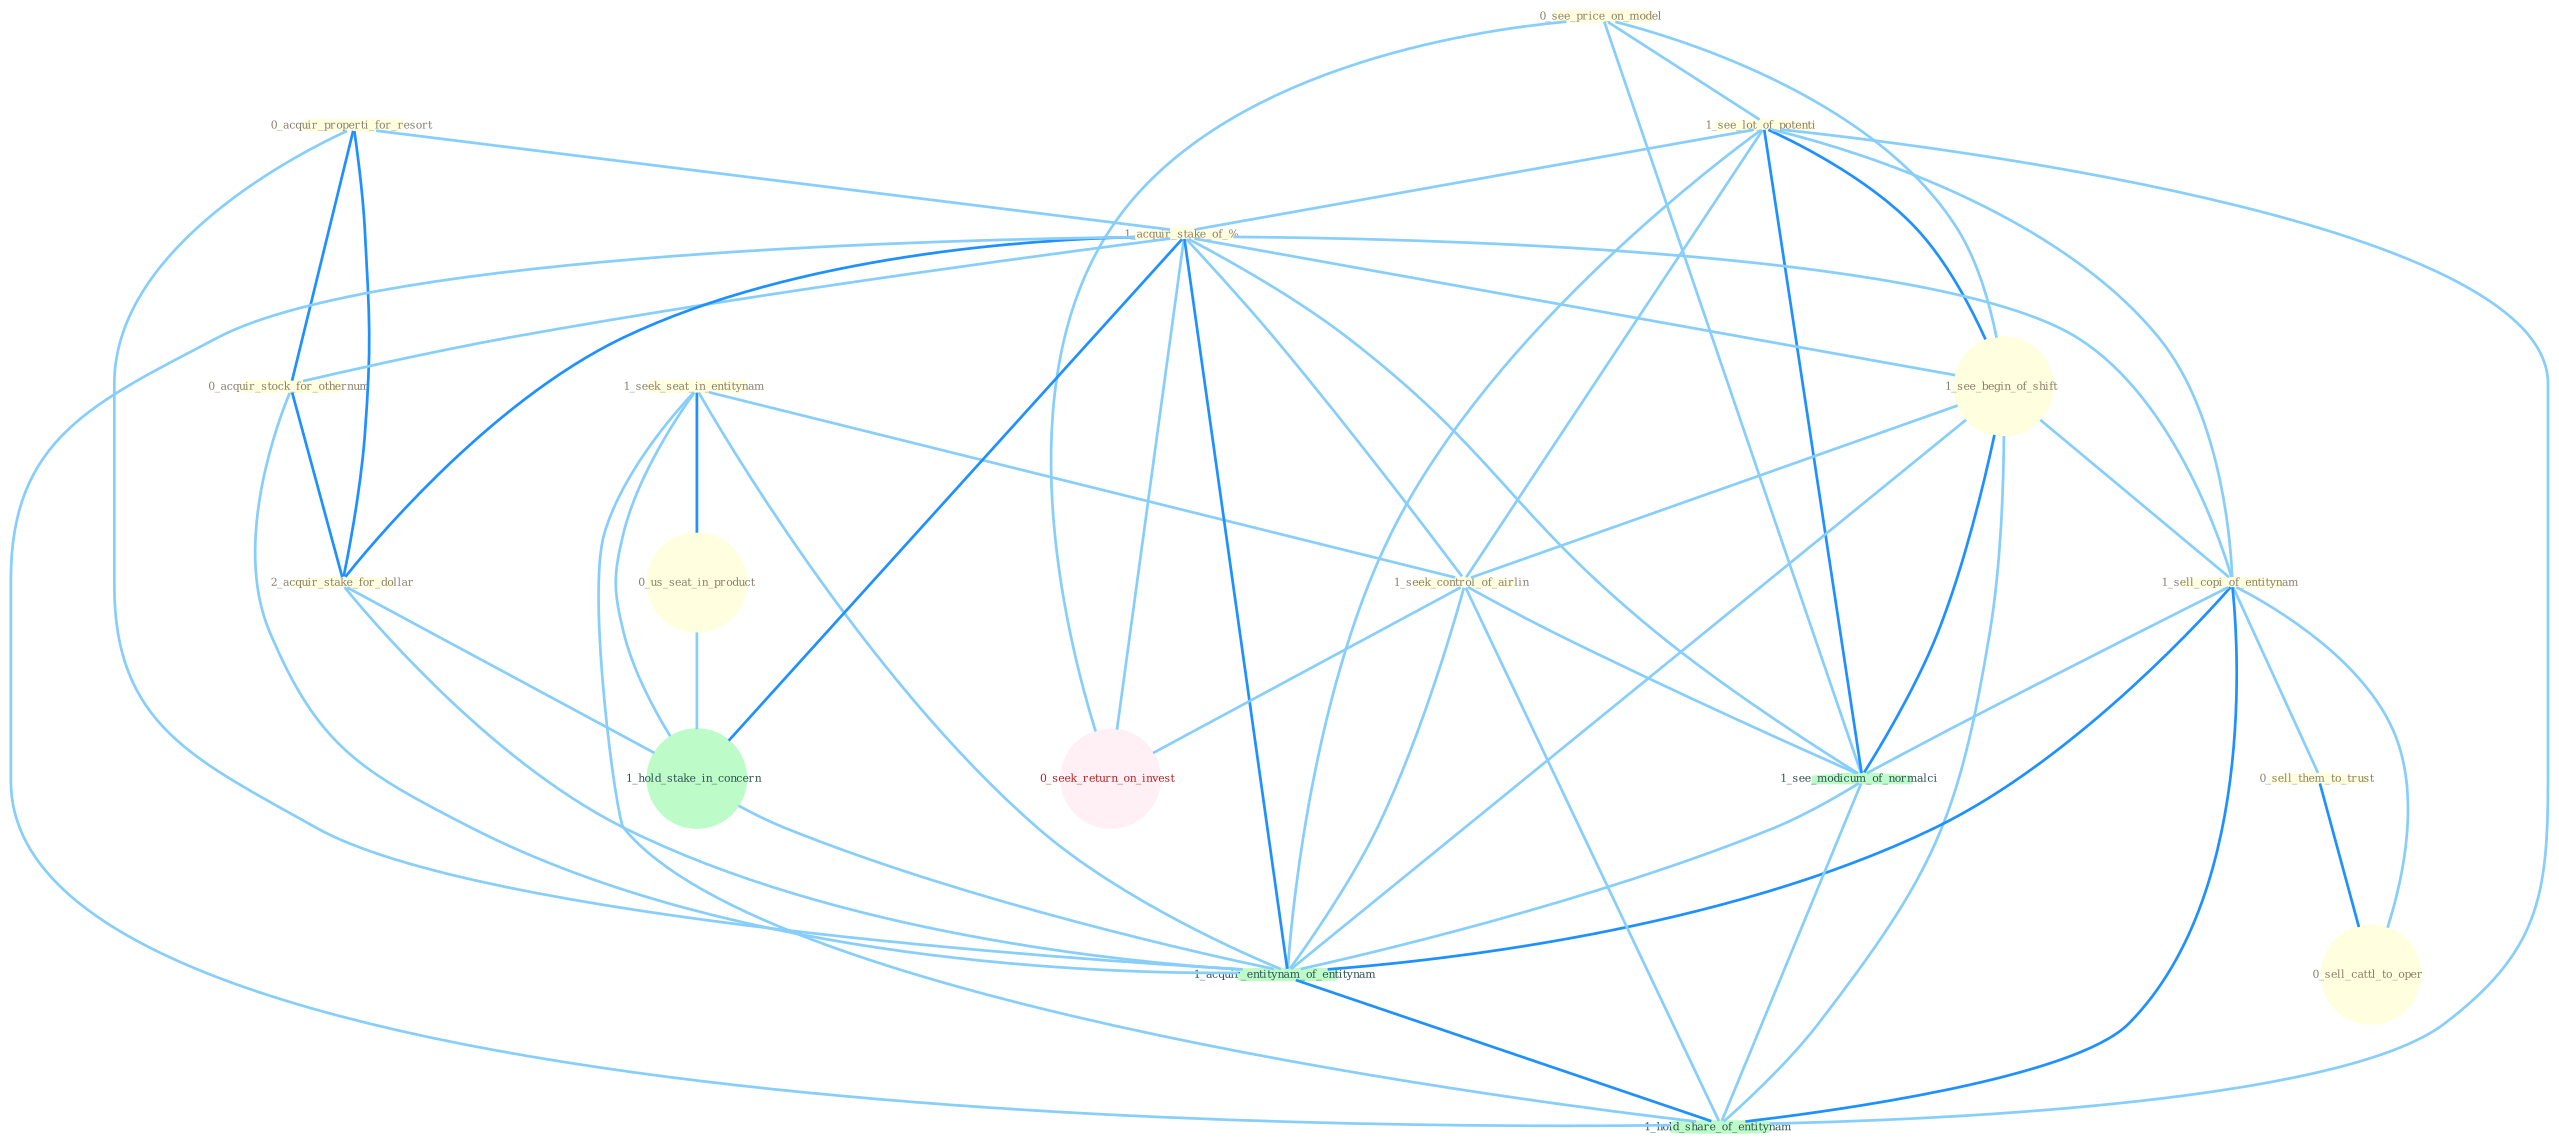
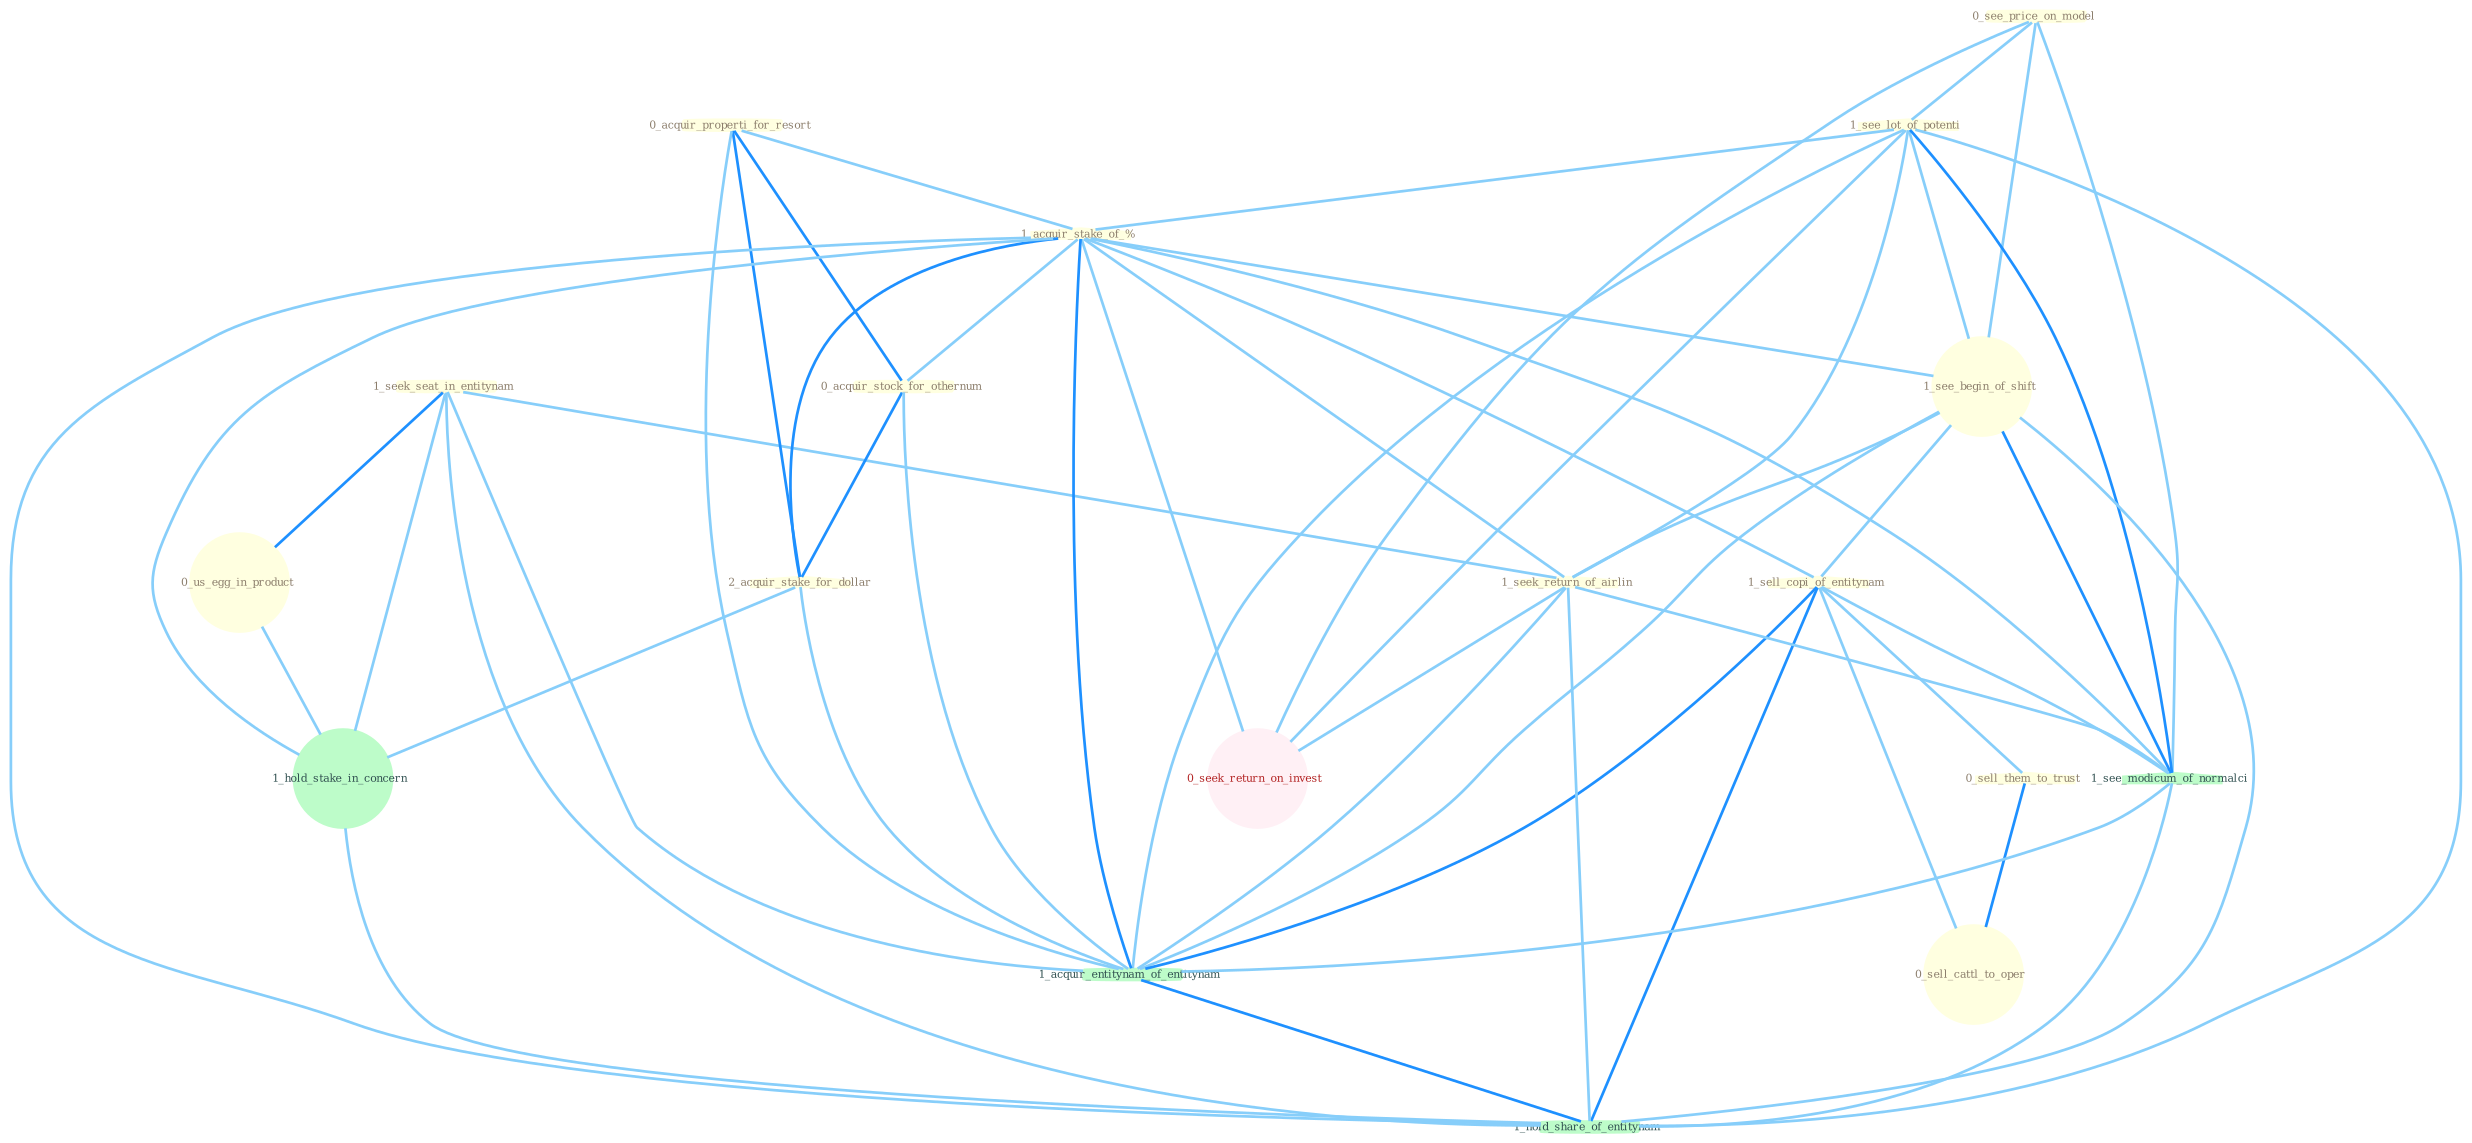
(1899, 212) -> (1939, 235)
(2089, 272) -> (1595, 433)
(955, 490) -> (424, 320)
(697, 583) -> (240, 583)
(1465, 583) -> (1568, 583)
(1002, 901) -> (873, 1092)
